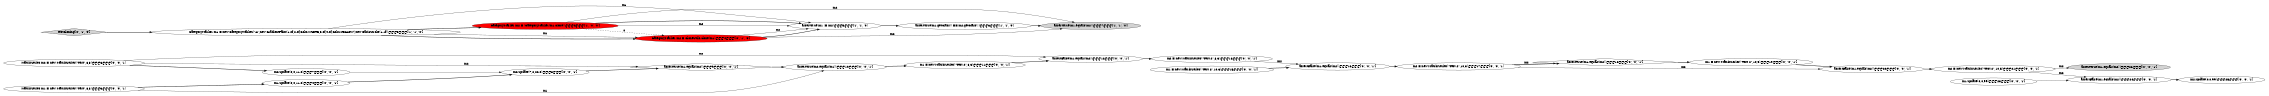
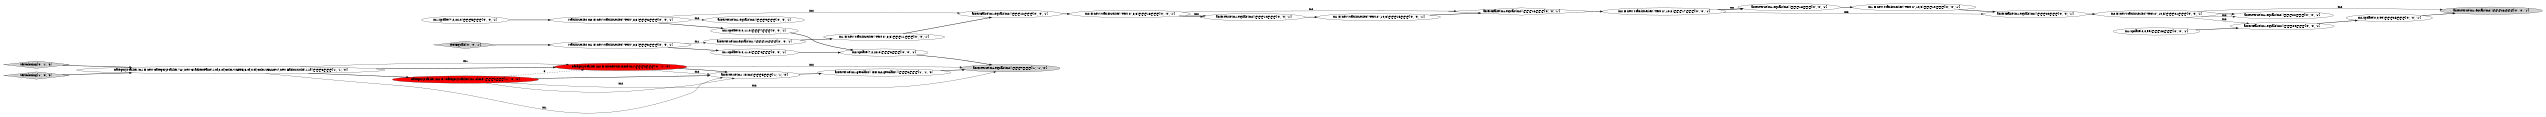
none -> (2438, 14)
none -> (2282, 15)
none -> (1254, 17)
none -> (465, 20)
none -> (465, 45)
(1605, 62) -> (1789, 7)
(1338, 66) -> (1522, 11)
(701, 67) -> (754, 20)
(777, 67) -> none
(621, 70) -> (953, 59)
(425, 72) -> (820, 43)
none -> (36, 76)
(2051, 81) -> (2216, 29)
